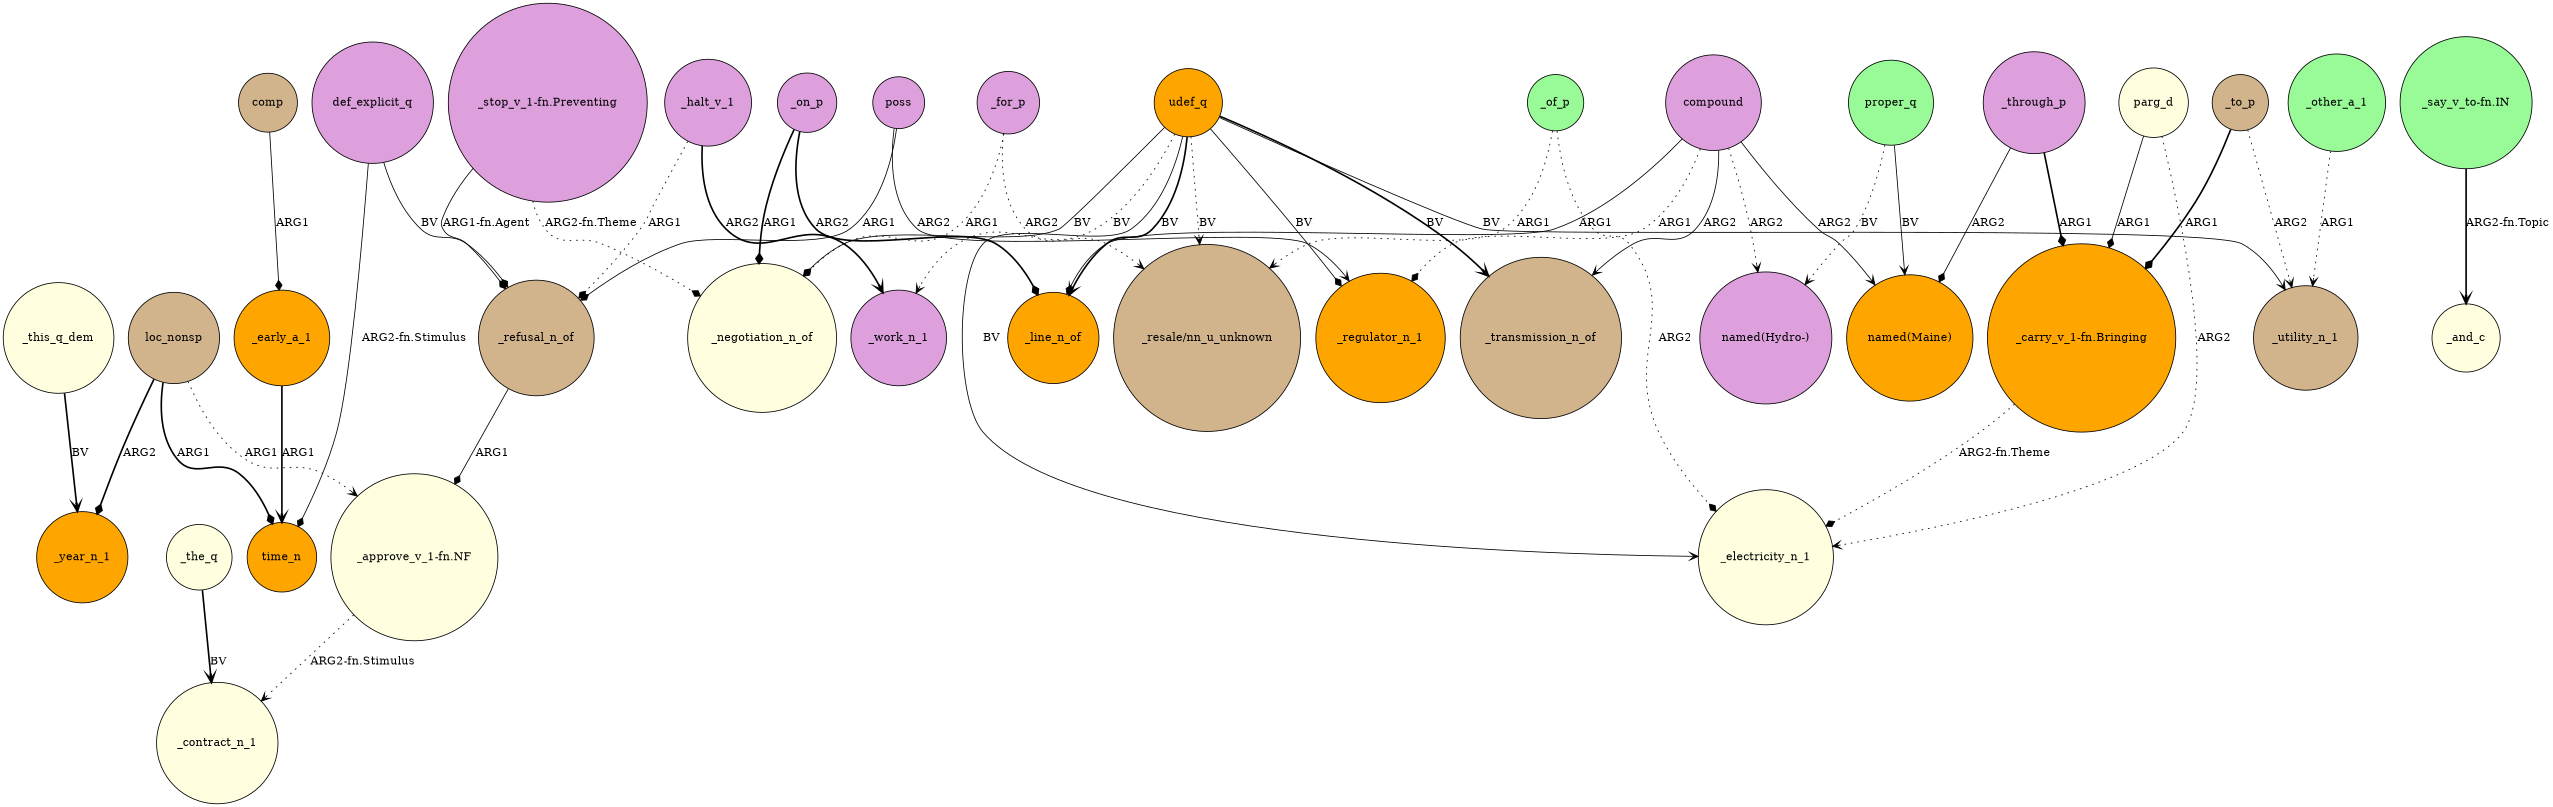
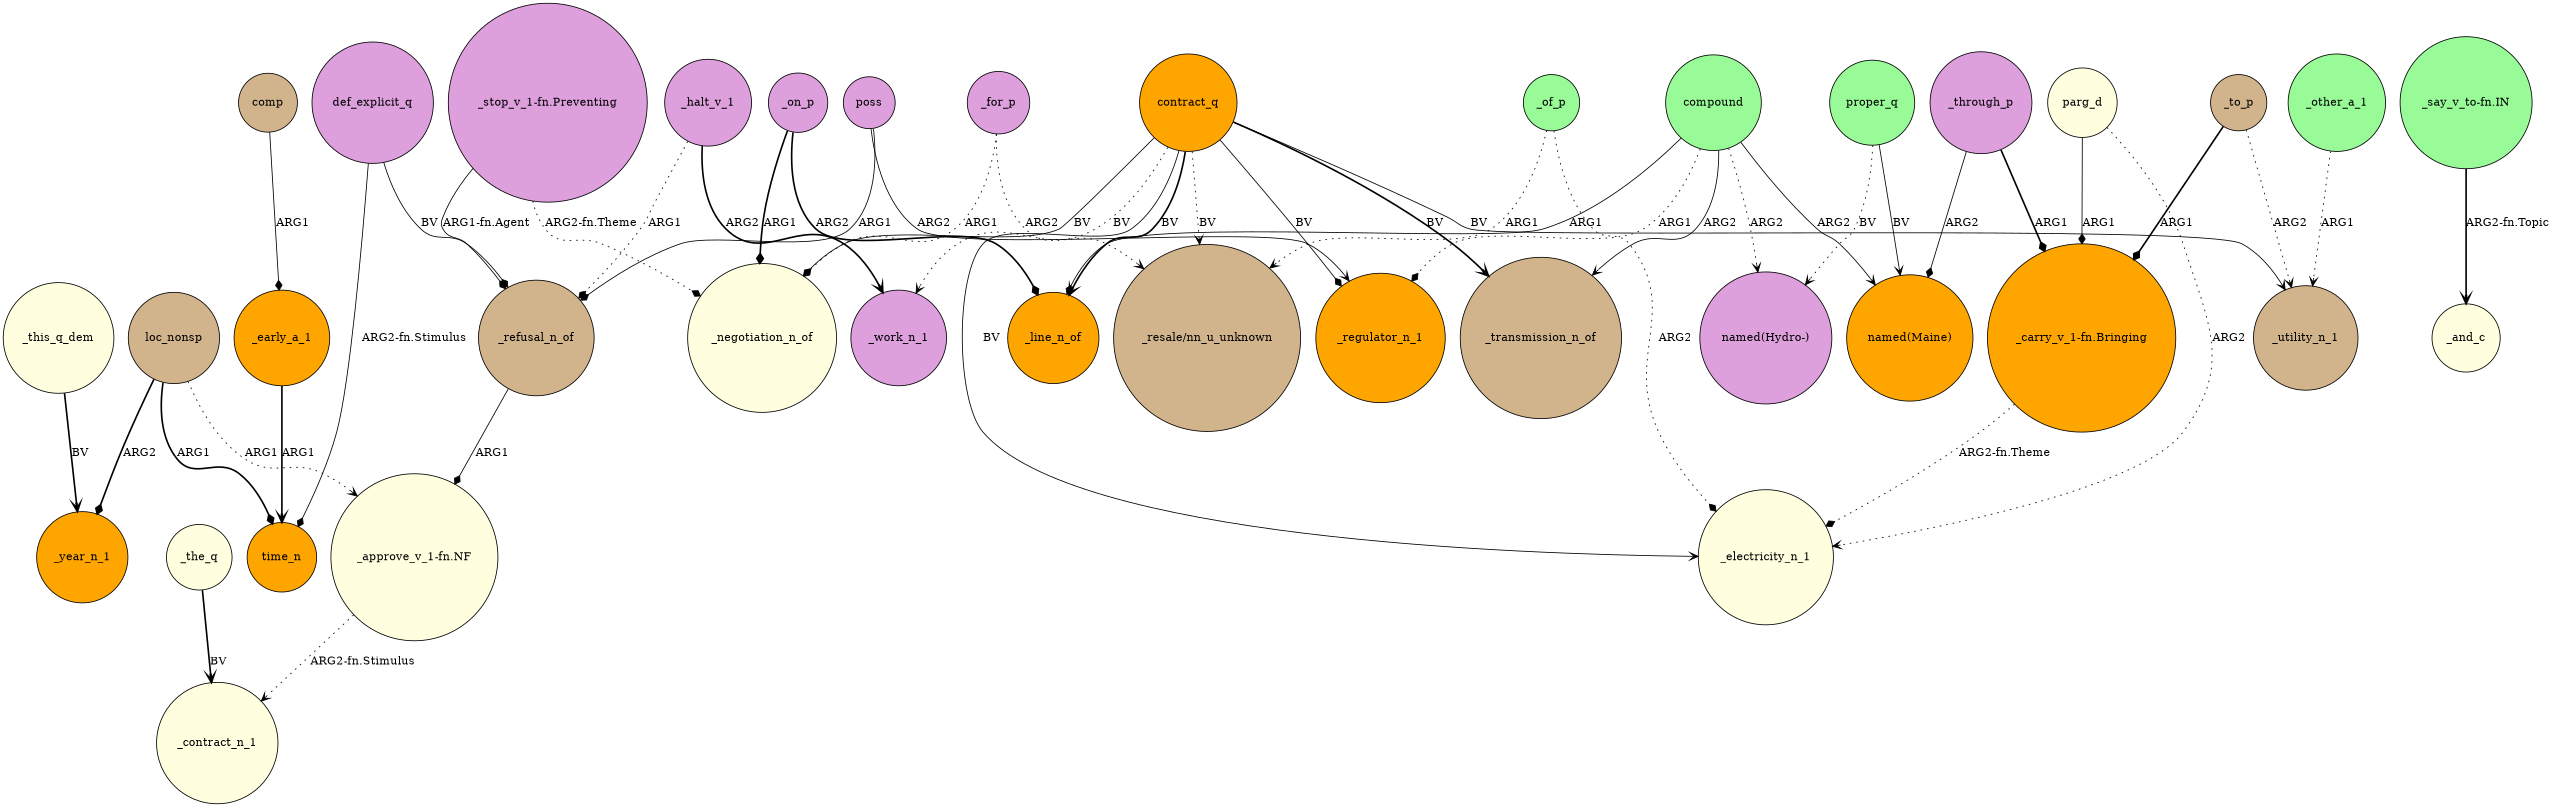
(1188, 103) -> (1188, 103)
(1713, 103) -> (1713, 103)
